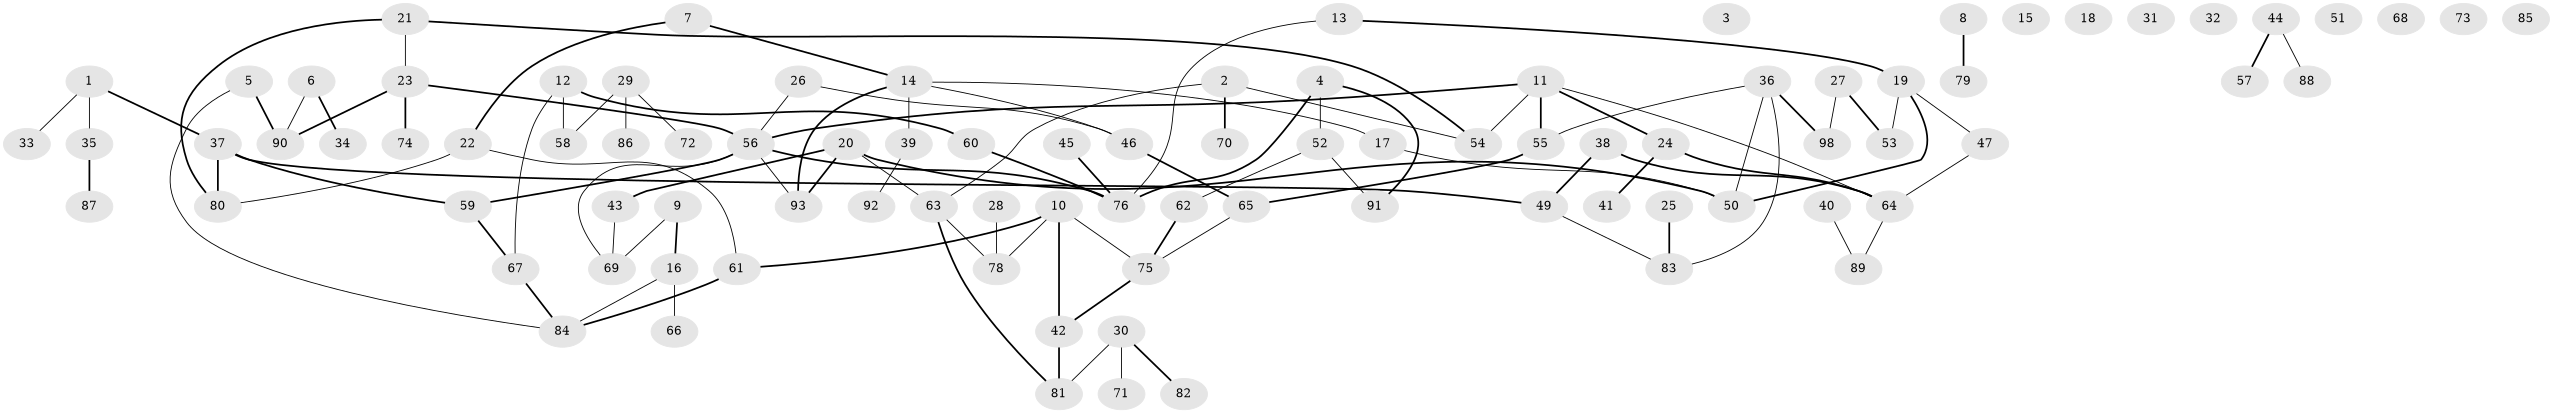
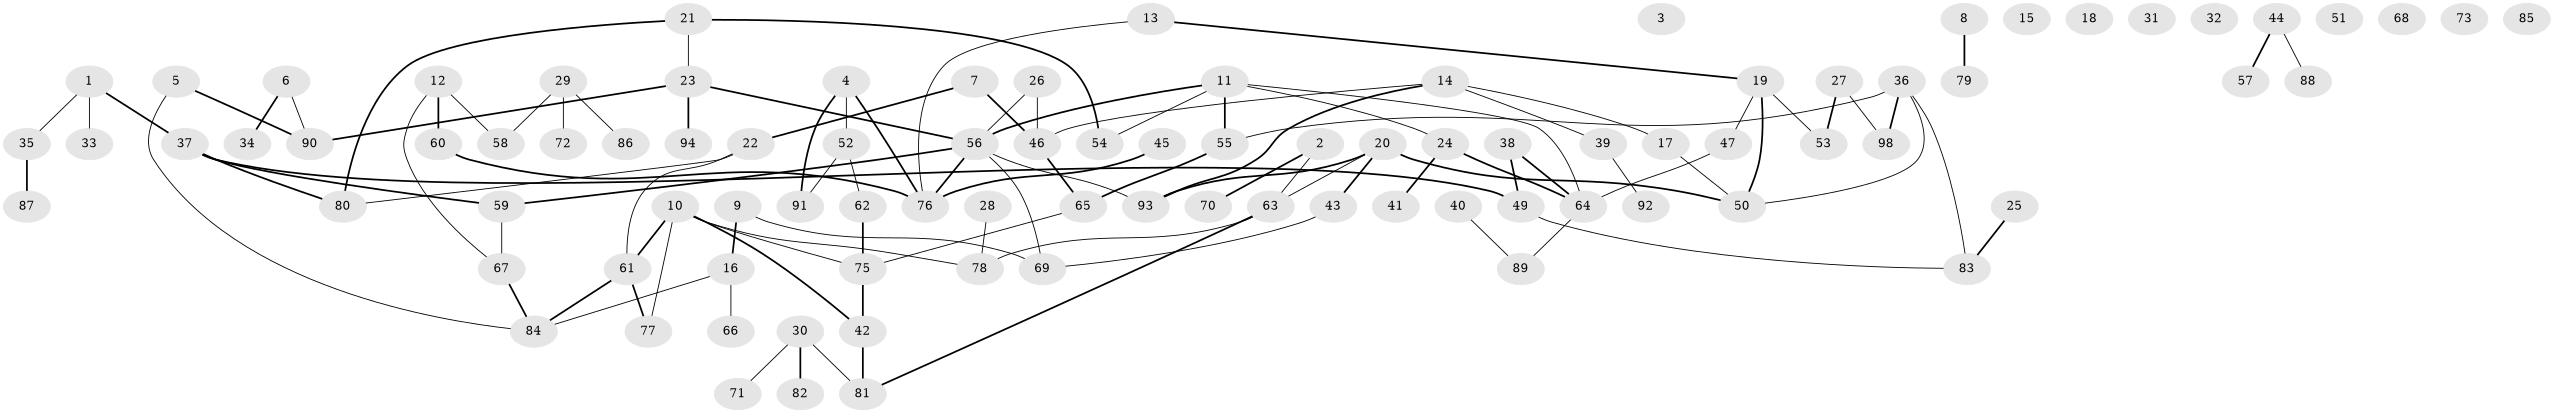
(799, 50) -> (1002, 109)
(1351, 113) -> none
(1603, 113) -> (1329, 104)
(405, 144) -> (688, 144)
(492, 238) -> (502, 238)
none -> (648, 332)
